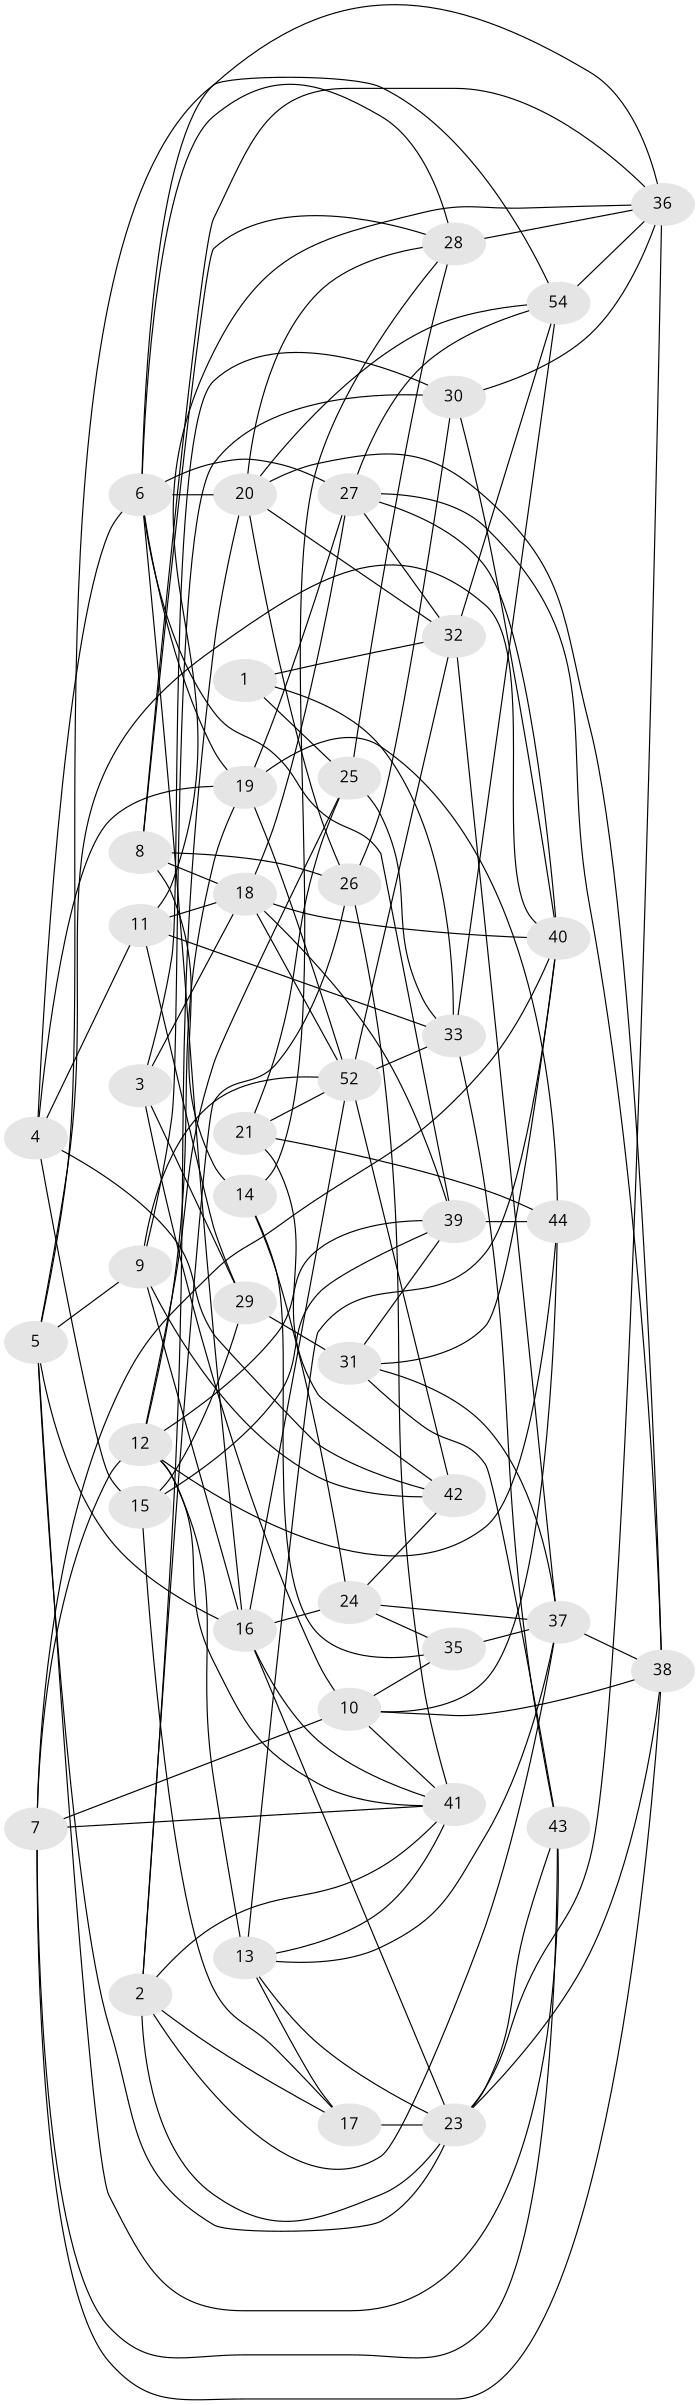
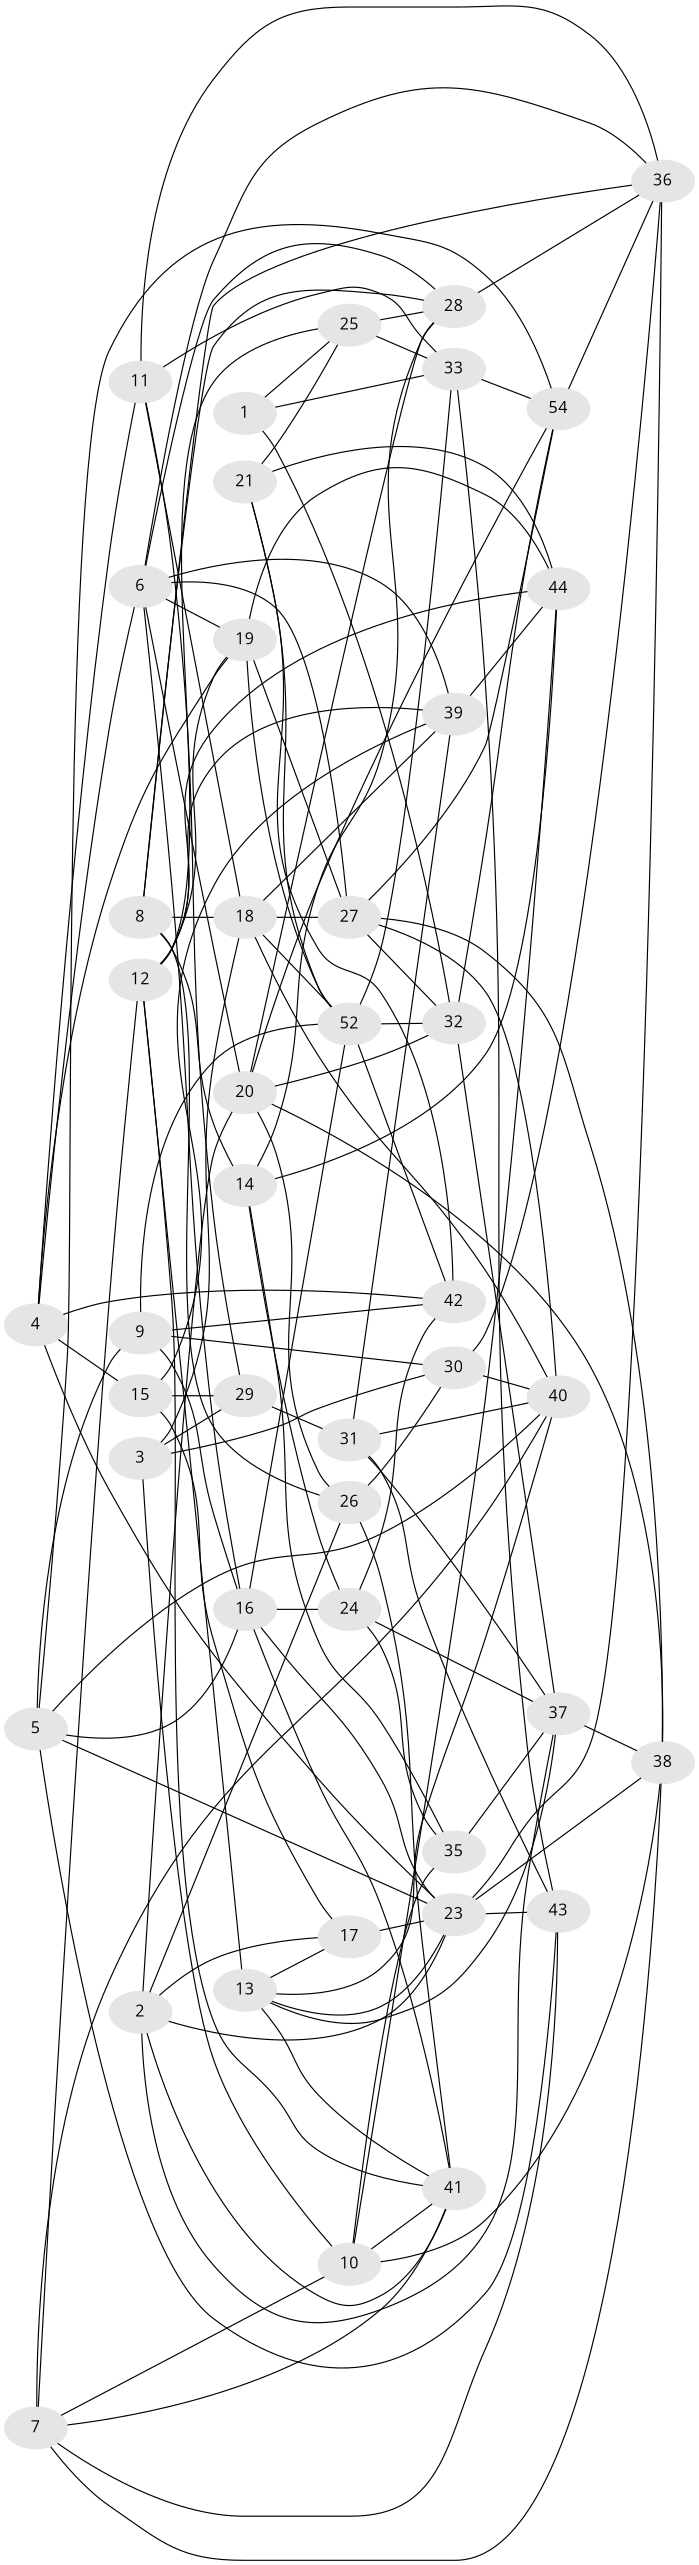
none -> (519, 959)
none -> (196, 1631)
